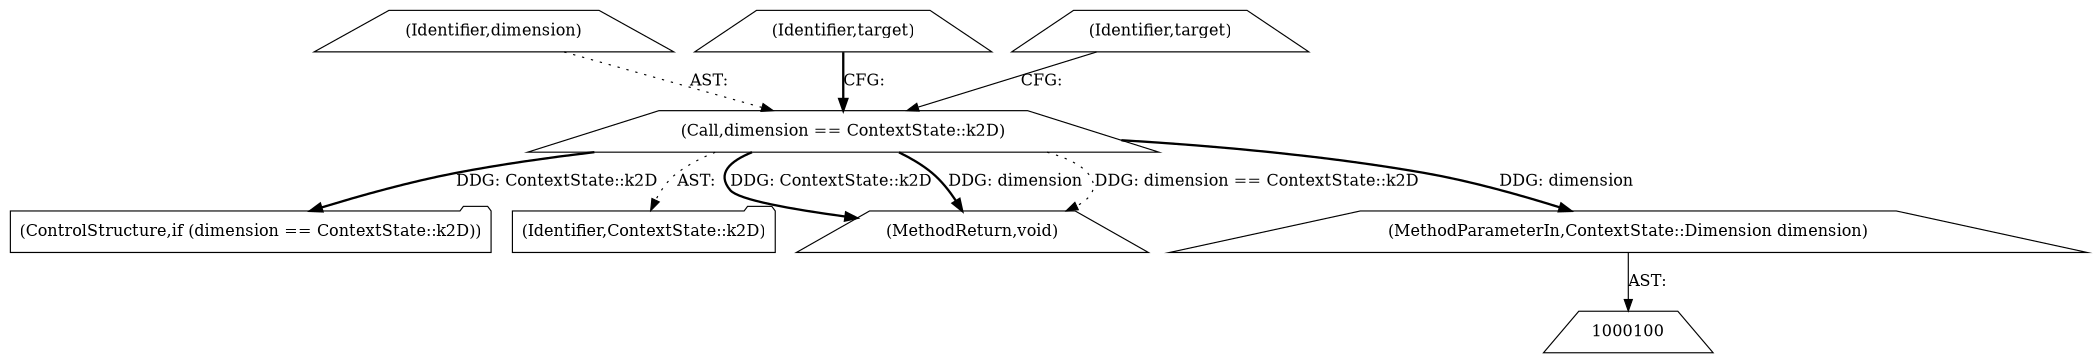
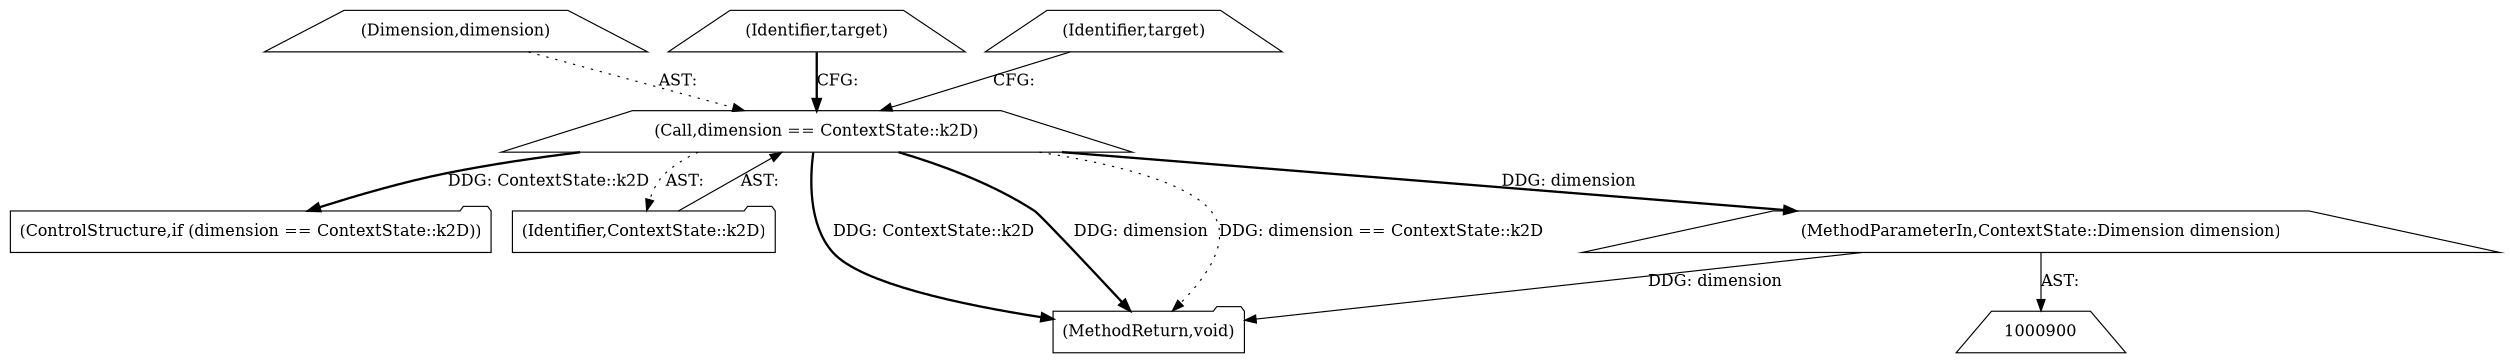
(494, 31) -> (456, 31)
none -> (725, 185)
(972, 232) -> (1149, 332)
none -> (1559, 286)
(1628, 332) -> (2041, 332)
